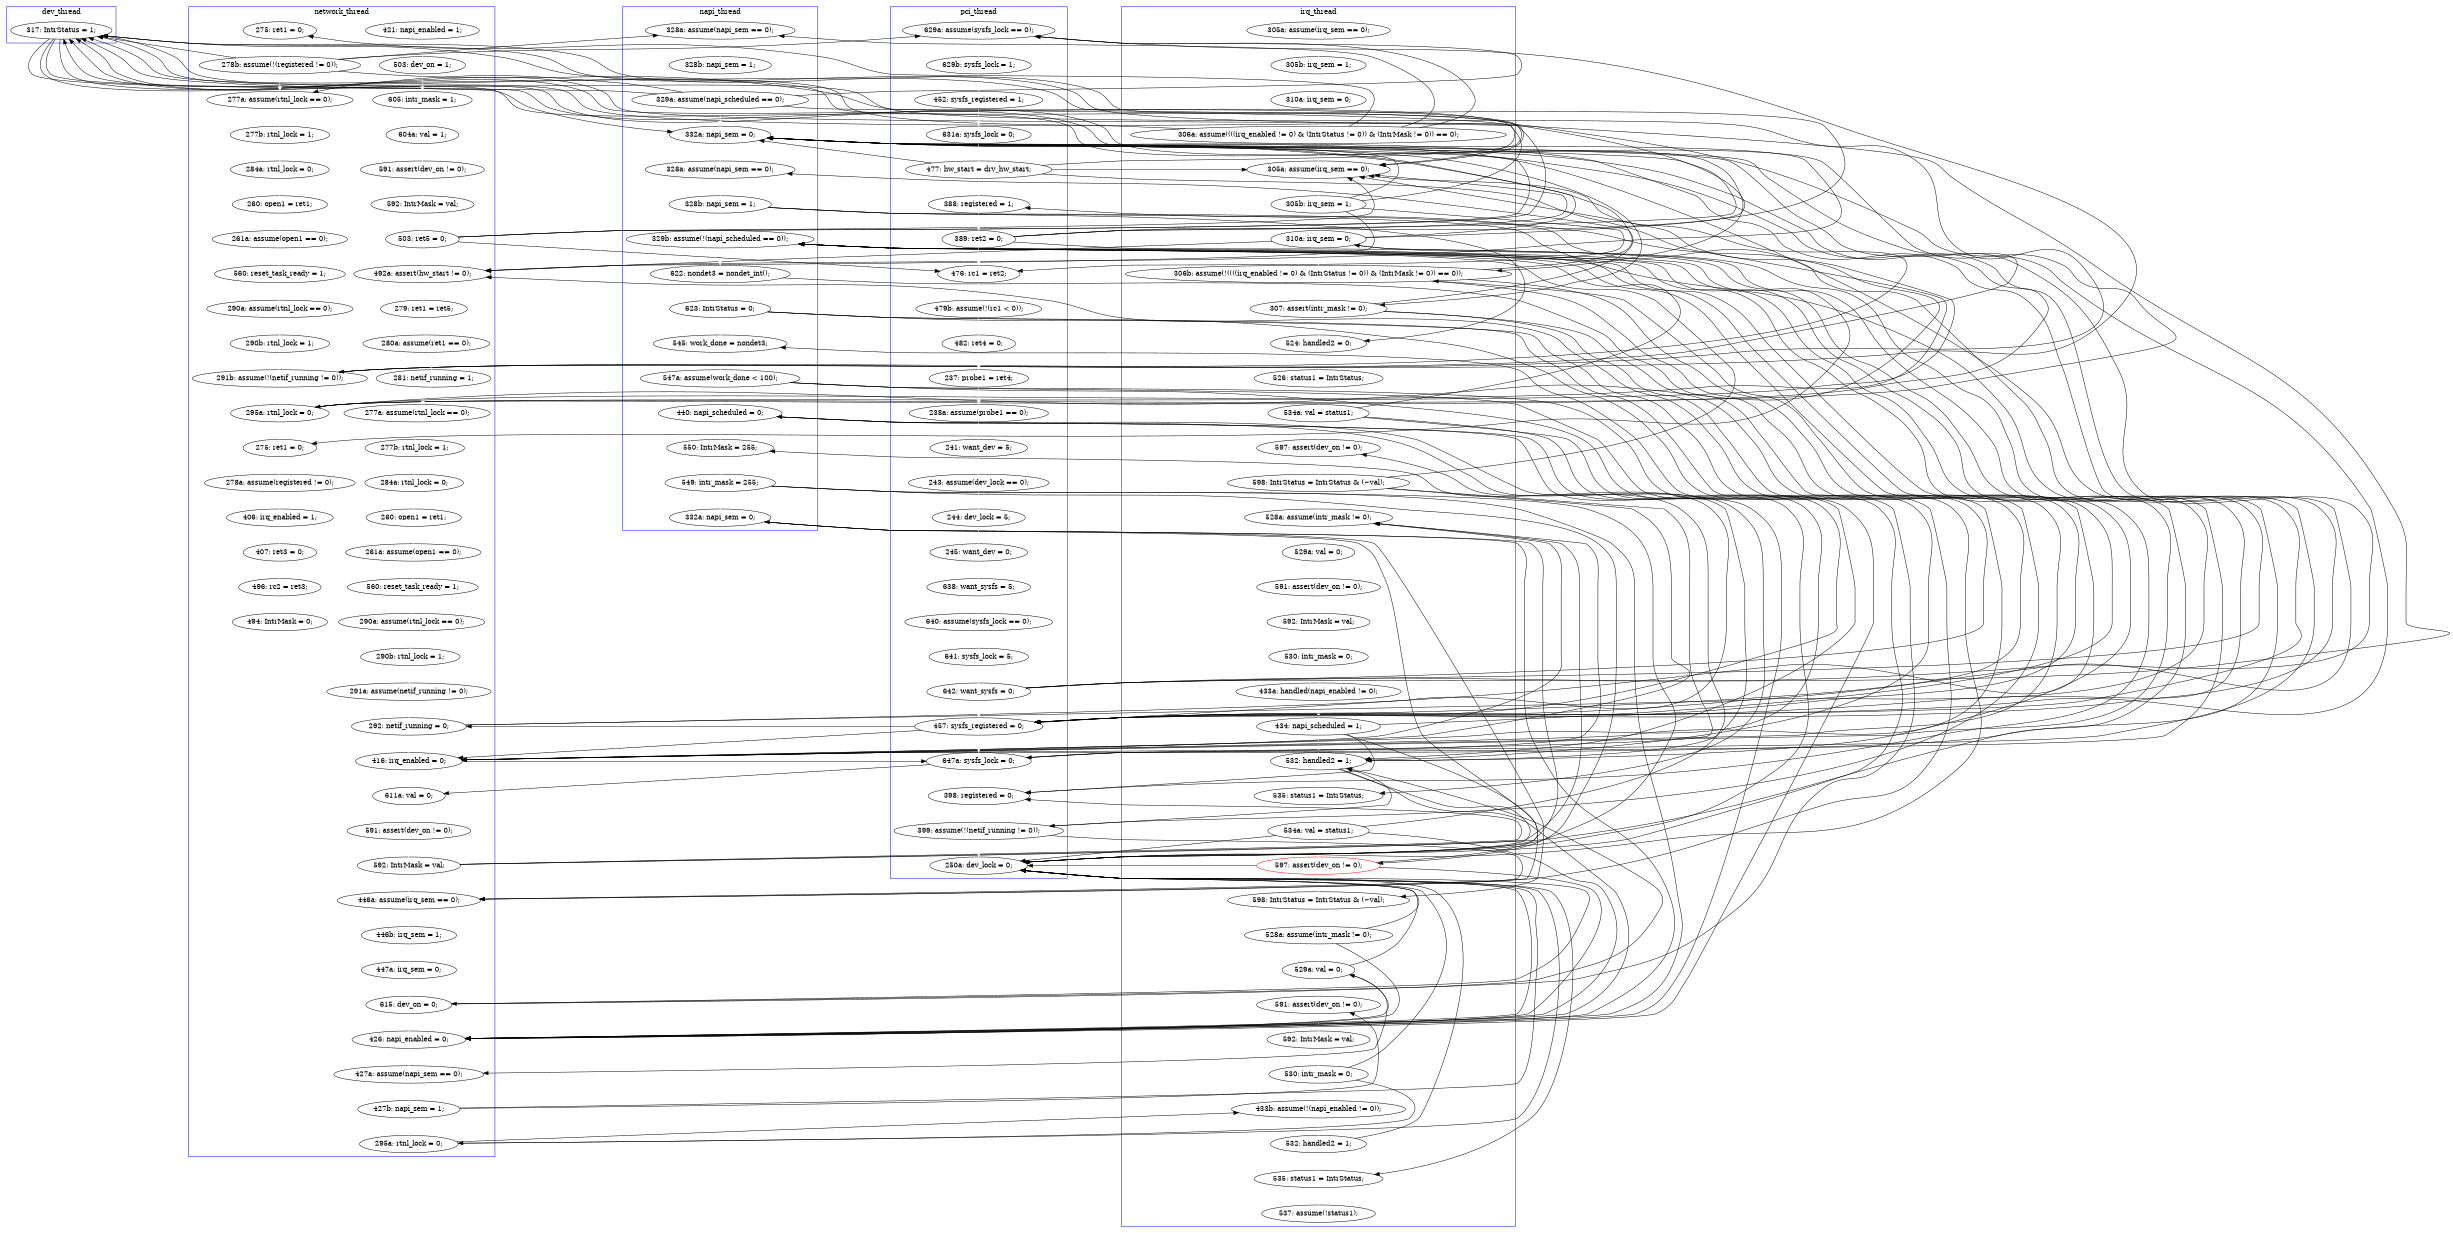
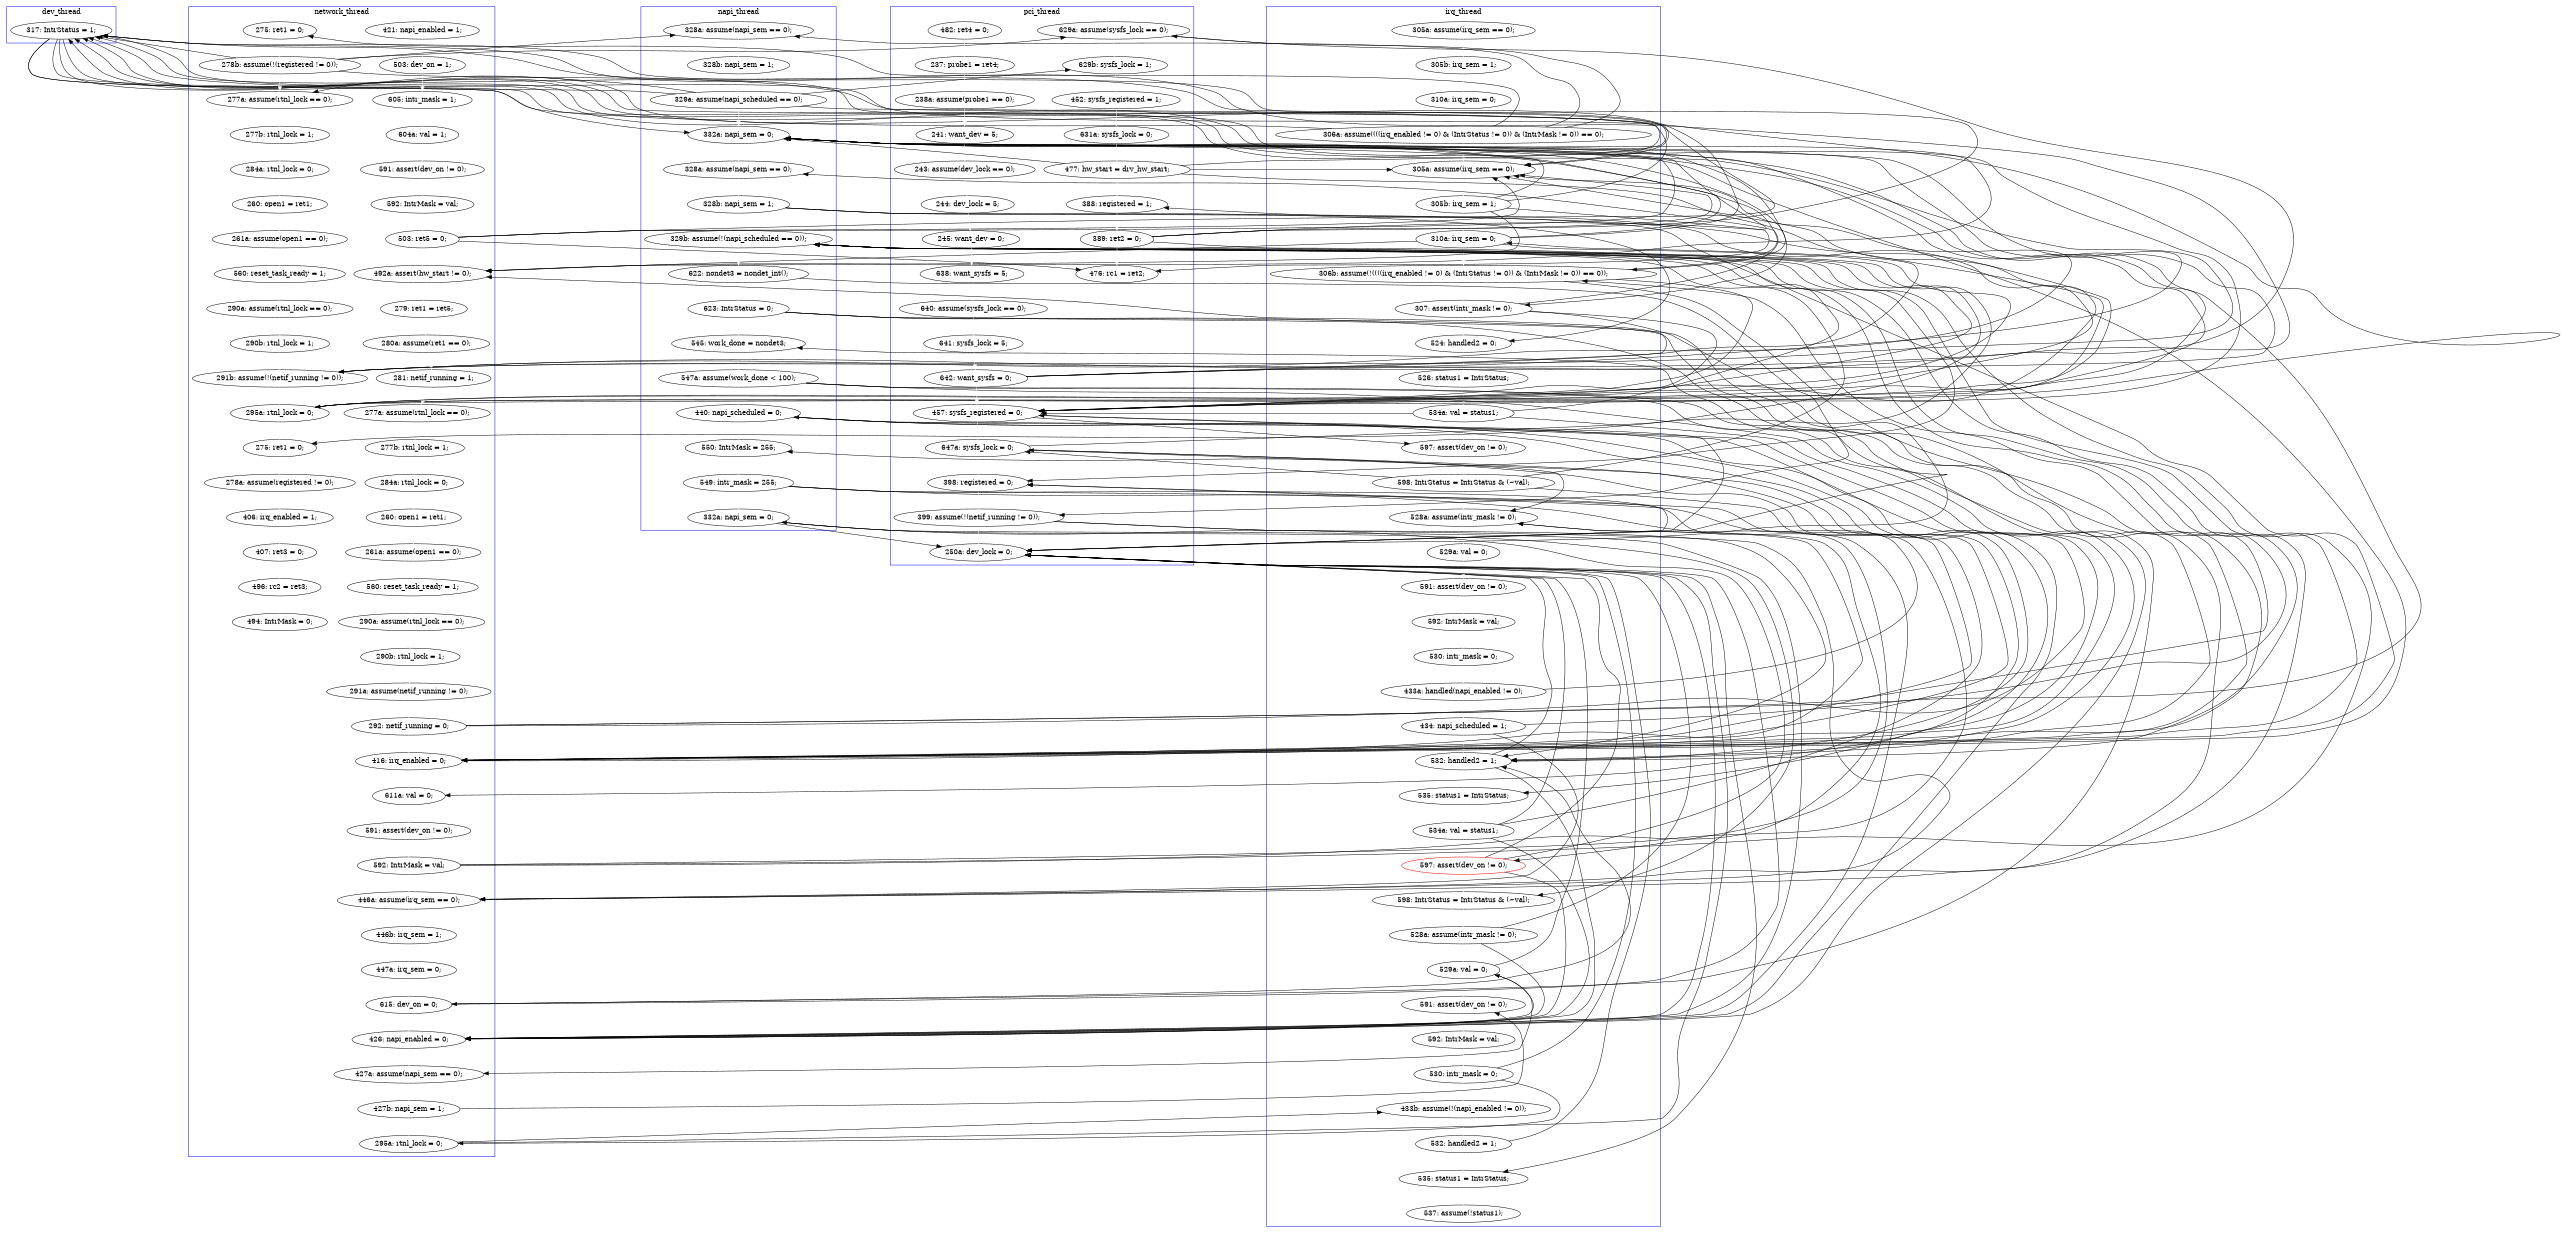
(1406, 82) -> (920, 83)
(2066, 253) -> (2077, 249)
(979, 309) -> none
(693, 726) -> (1851, 709)
none -> (2253, 754)
(1226, 780) -> (1907, 564)
(1340, 1091) -> none
